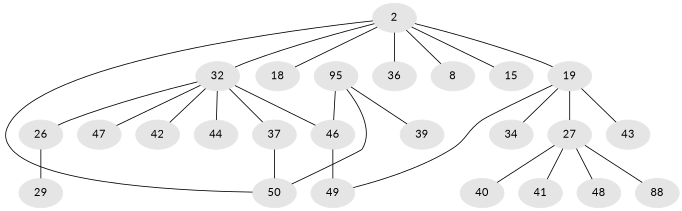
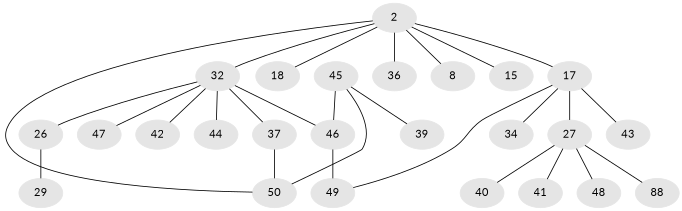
(336, 76) -> (336, 76)
(570, 76) -> (570, 76)
